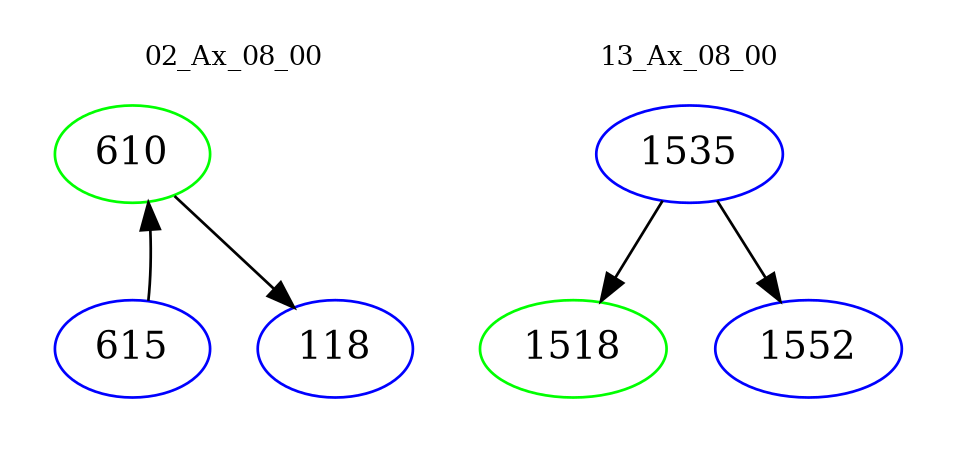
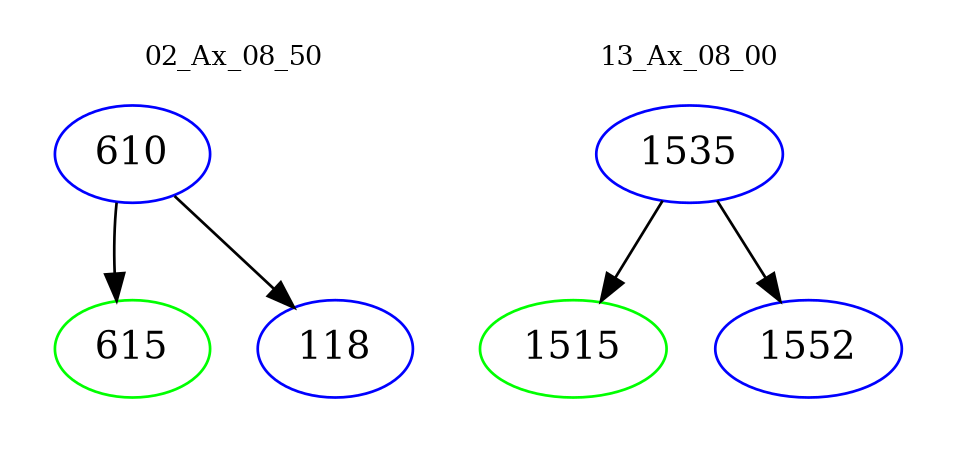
(234, 58) -> (234, 58)
(133, 154) -> (133, 154)
(151, 266) -> (114, 238)
(133, 349) -> (133, 349)
(573, 349) -> (573, 349)
